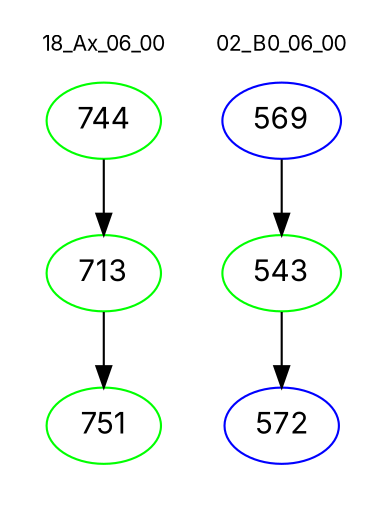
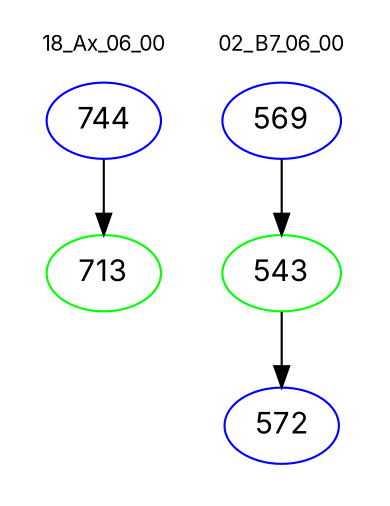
(282, 46) -> (282, 46)
(104, 121) -> (104, 121)
(104, 426) -> none
